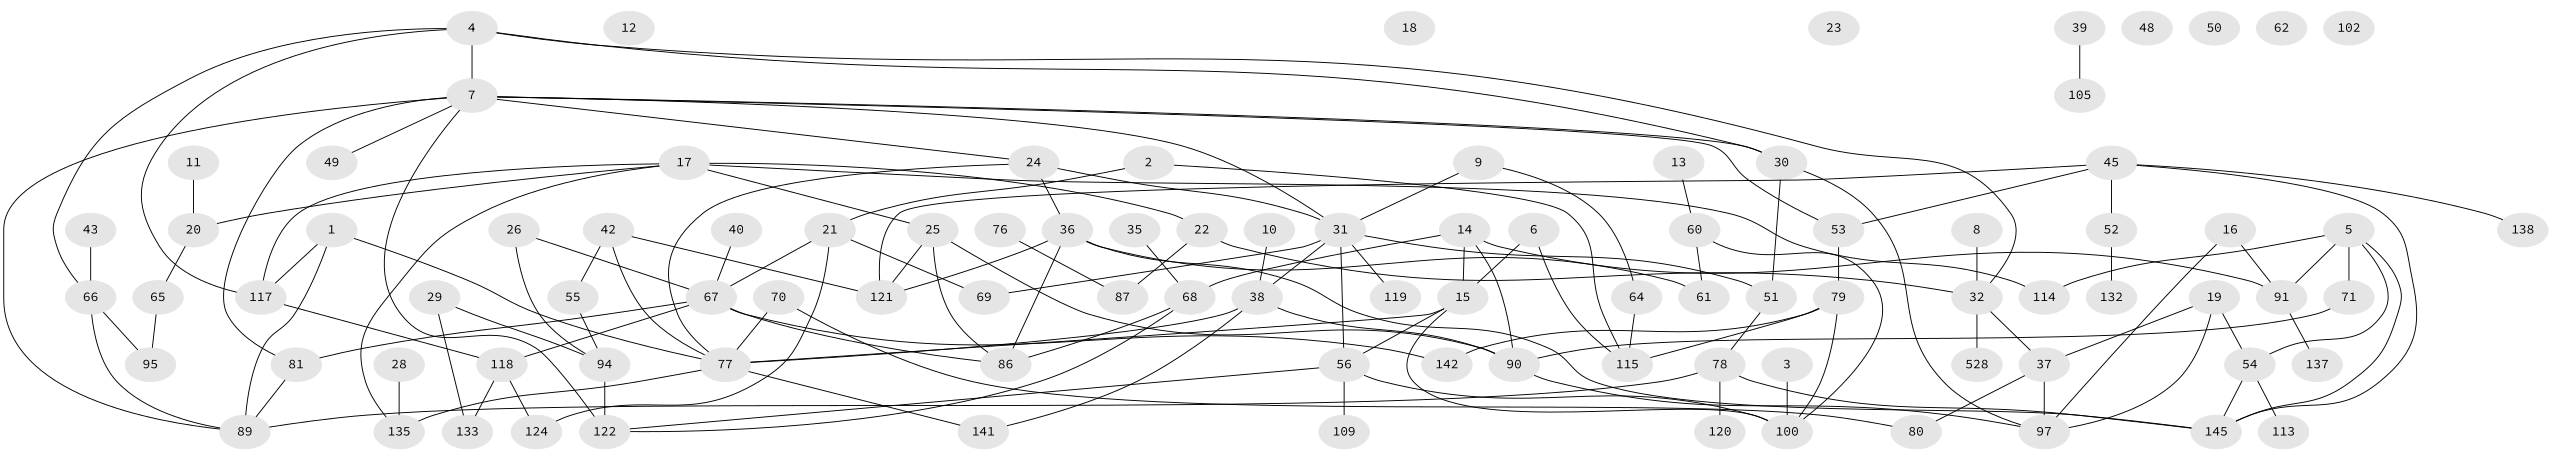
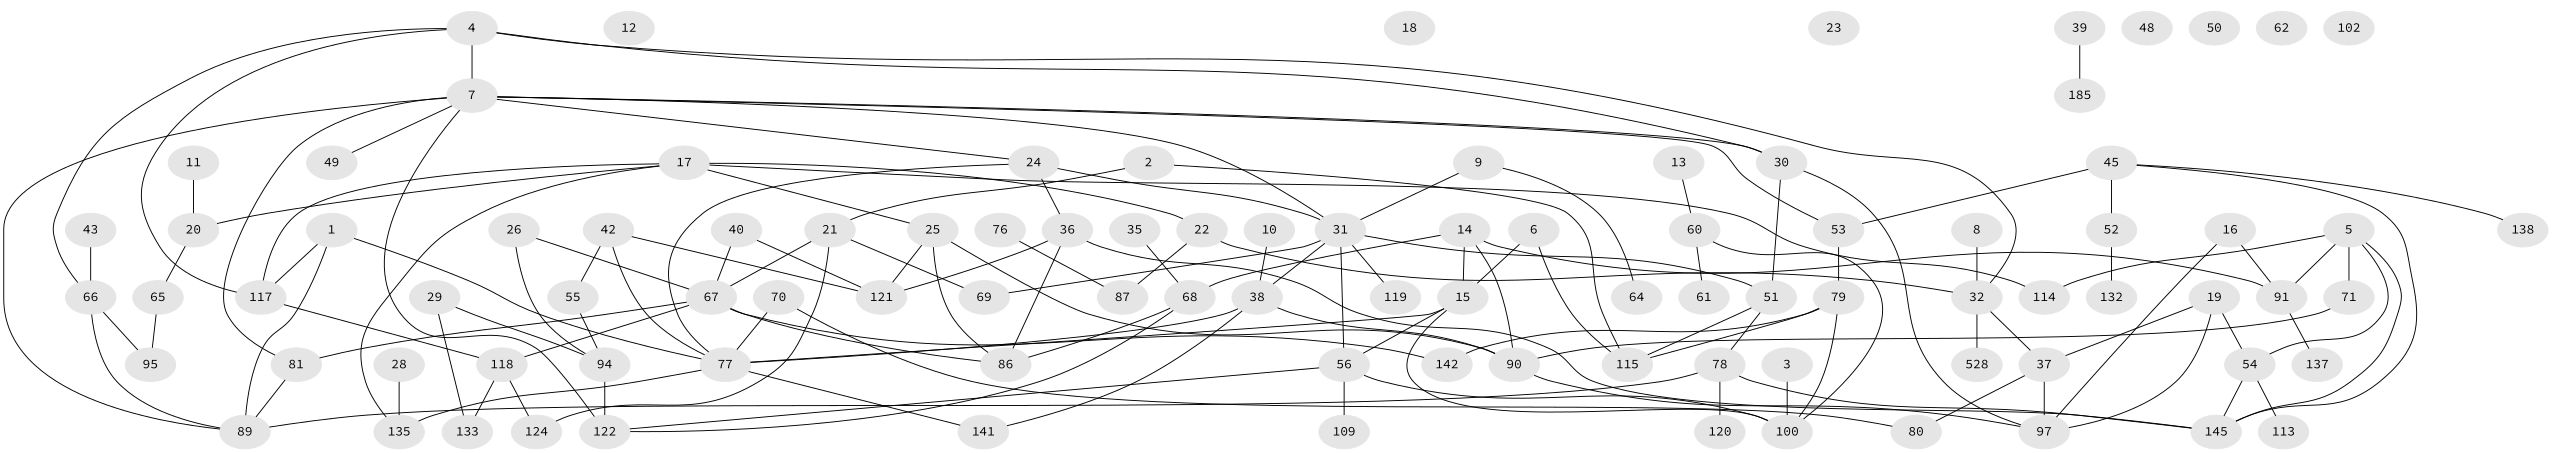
(2080, 96) -> (2080, 96)
(1487, 183) -> (809, 264)
(1386, 264) -> none
(1633, 325) -> (1715, 324)
